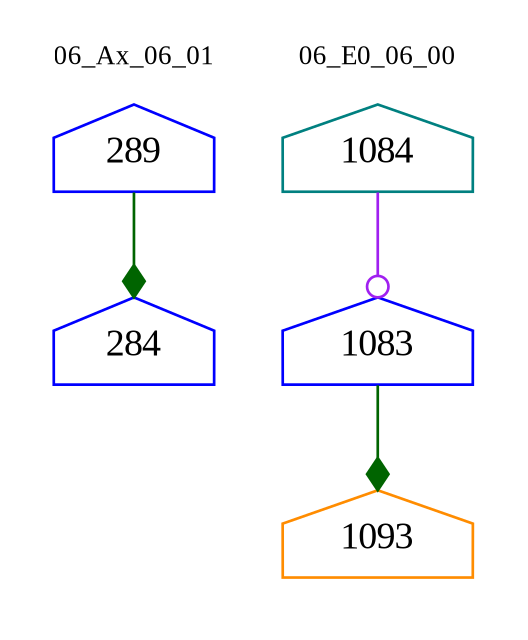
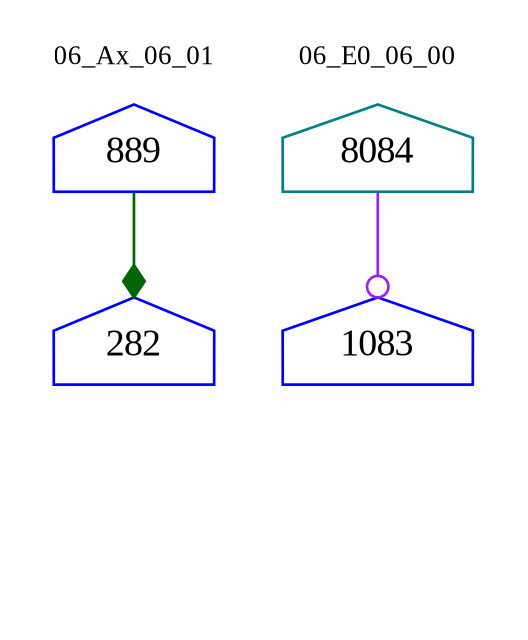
(134, 153) -> (134, 153)
(378, 153) -> (378, 153)
(134, 346) -> (134, 346)
(378, 539) -> none
